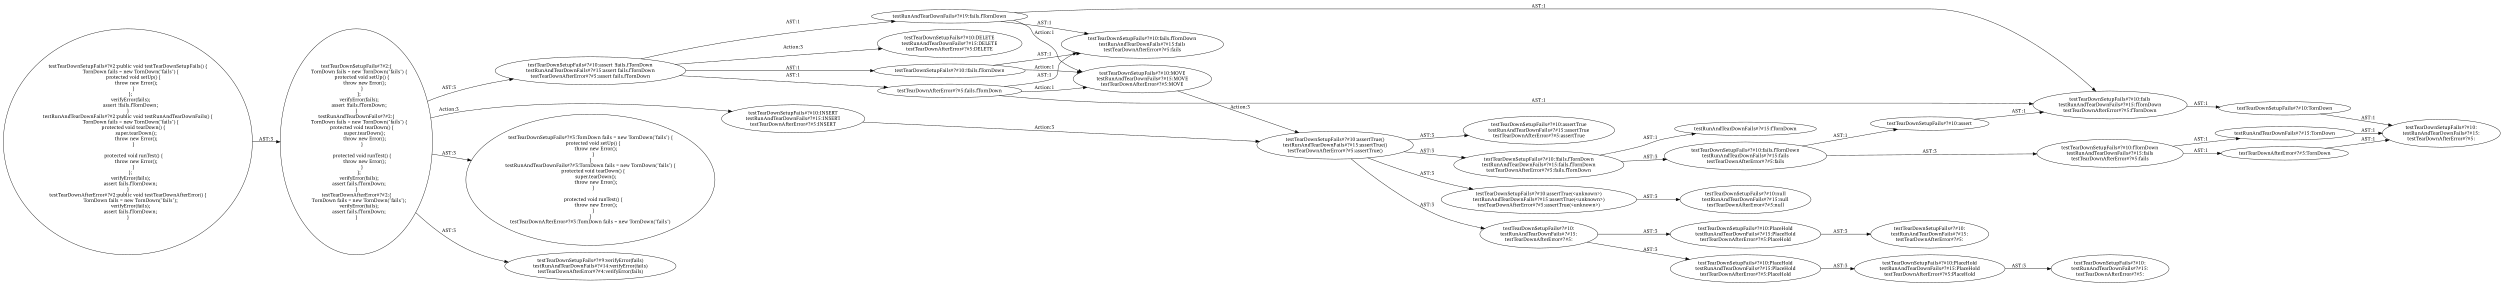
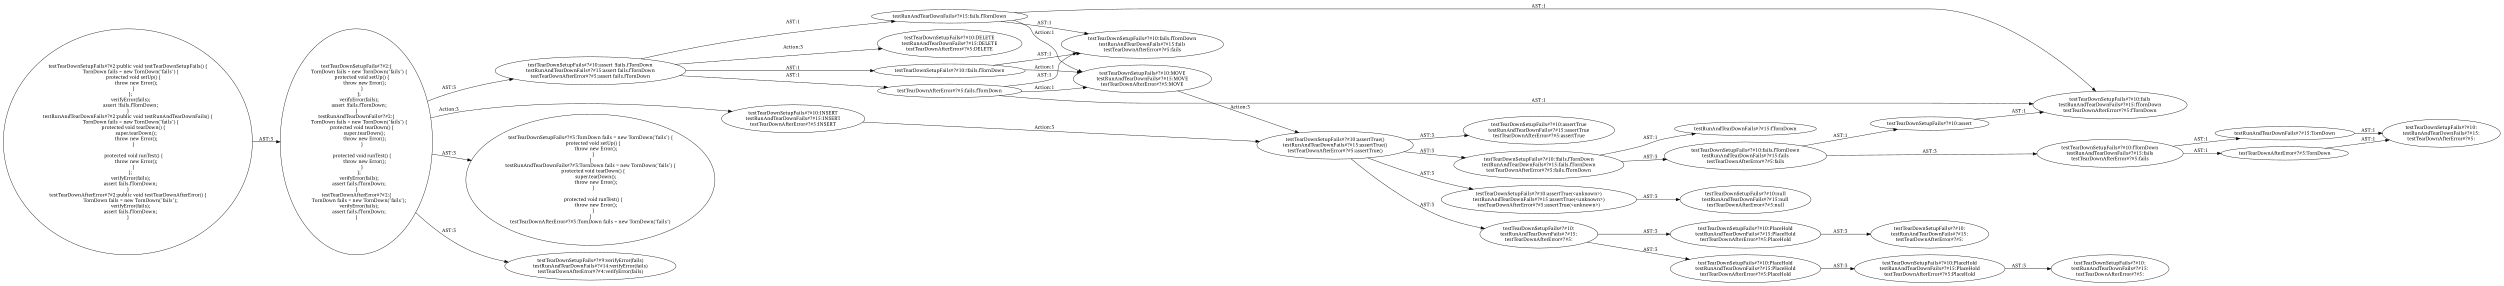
(950, 16) -> (950, 16)
(2285, 108) -> none
